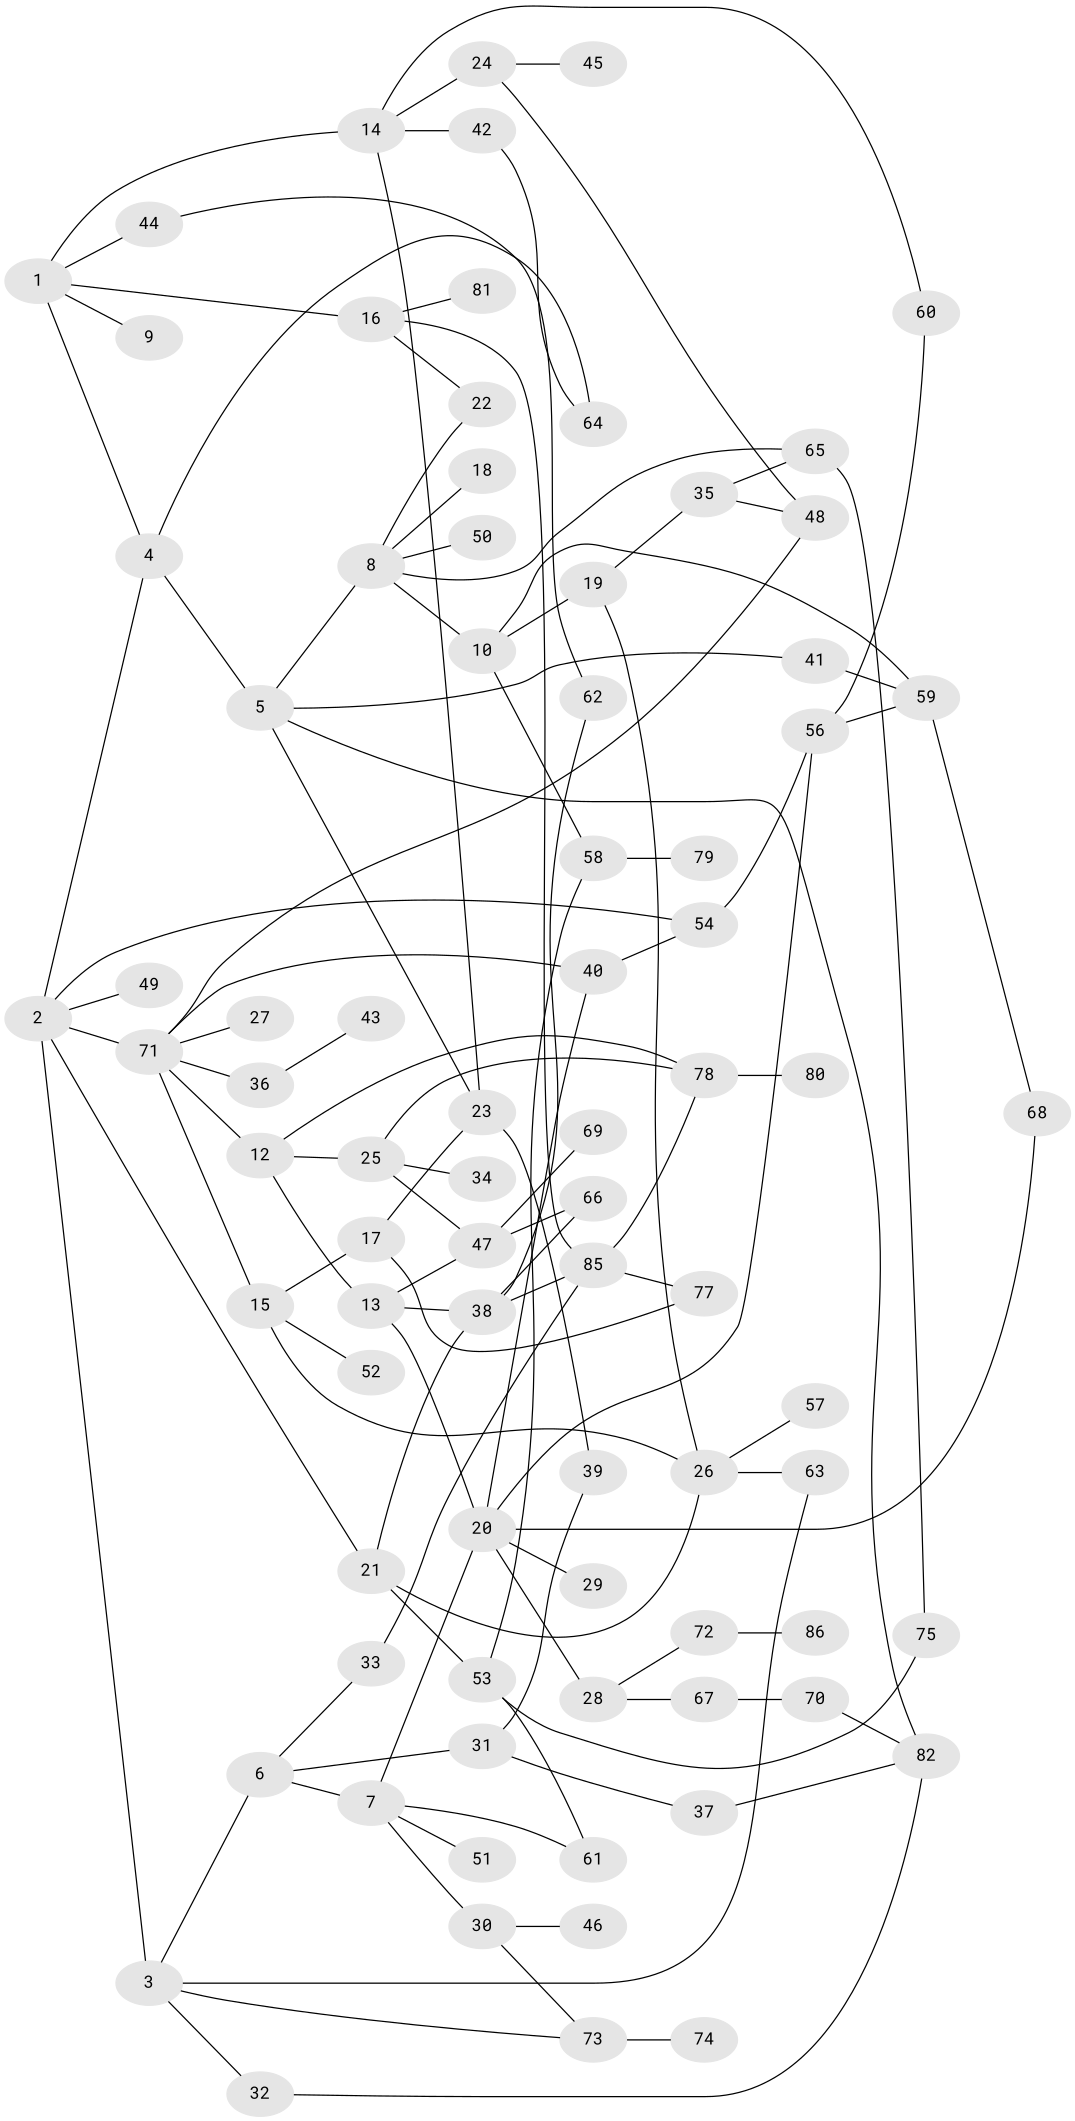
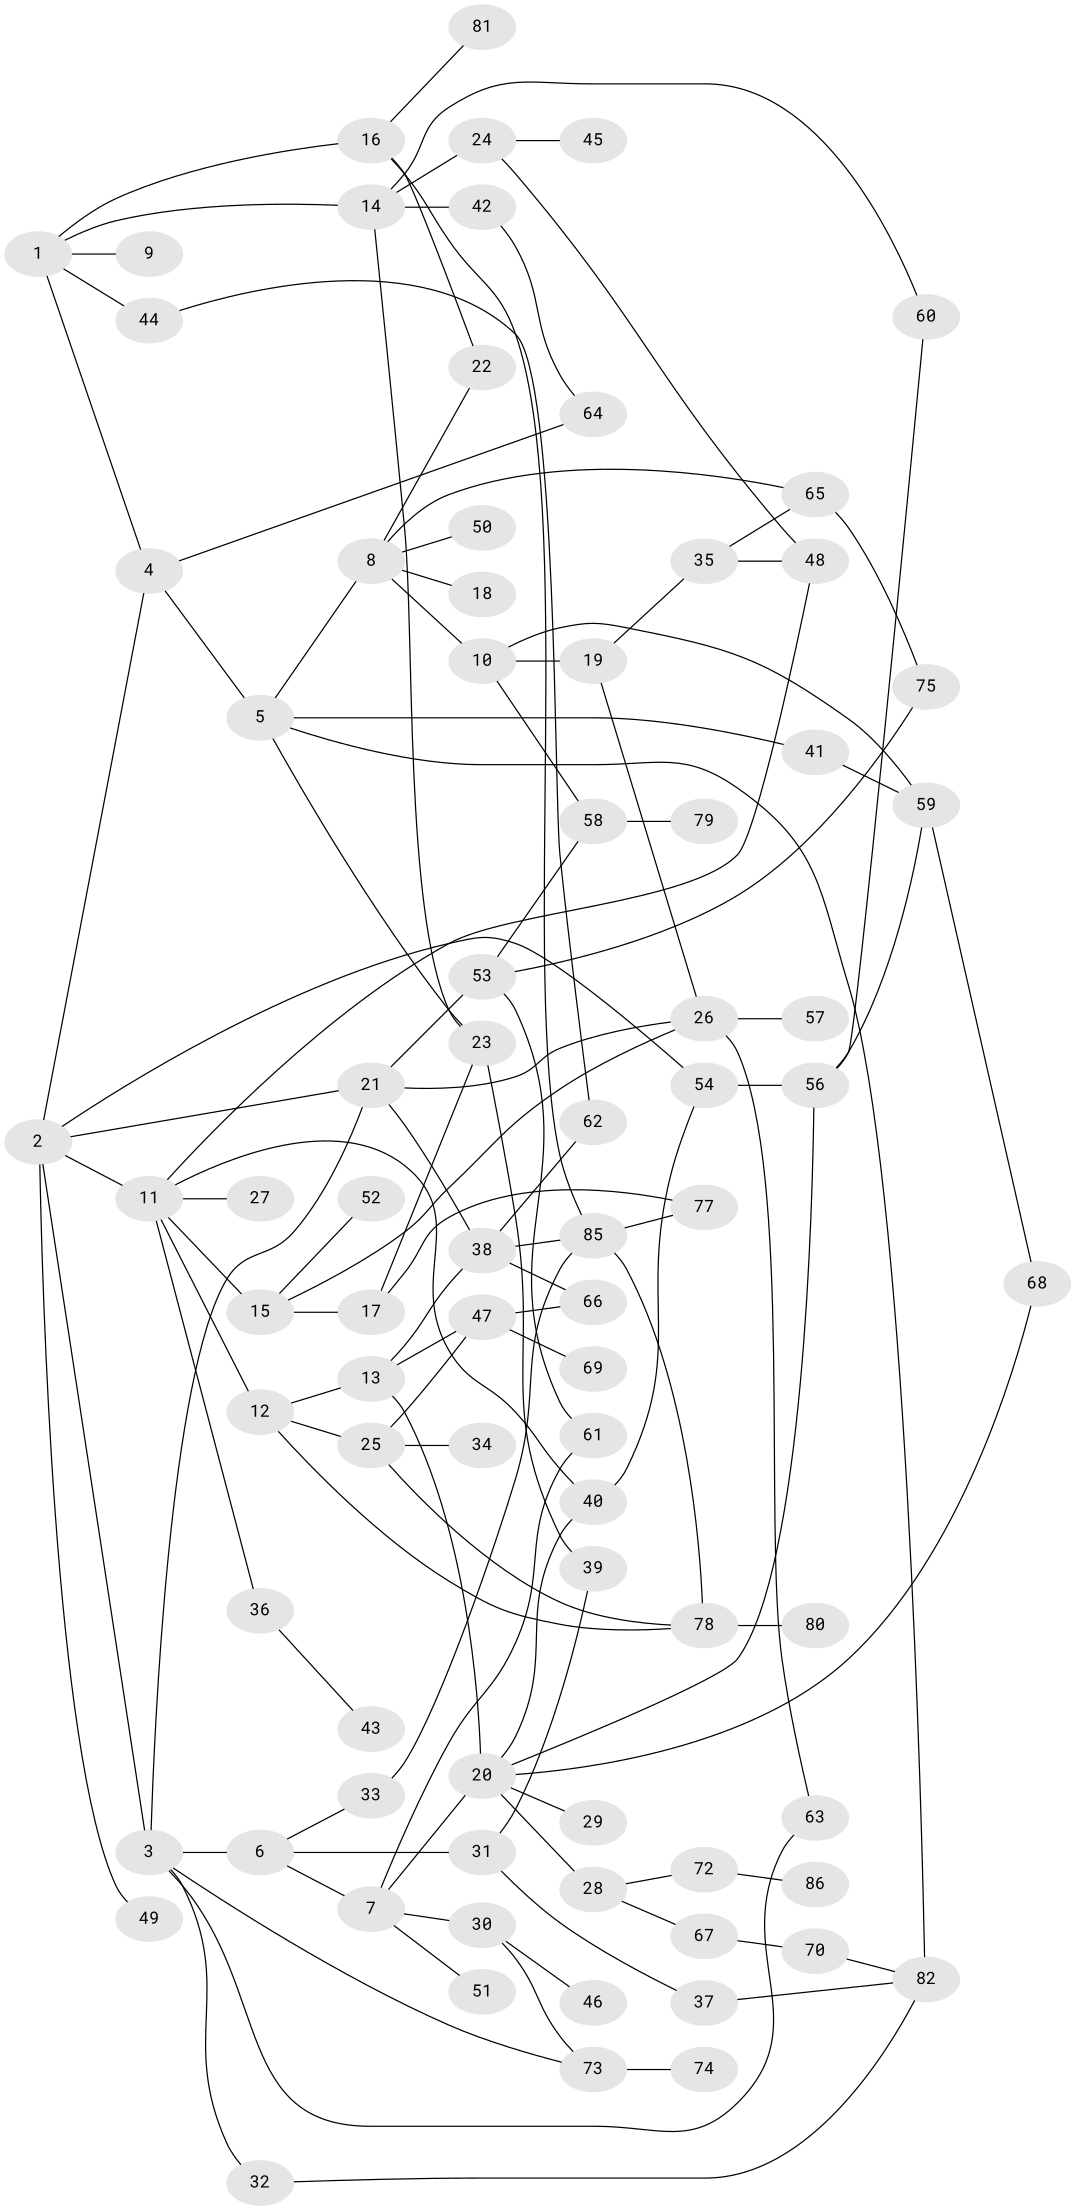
(149, 1052) -> (149, 1199)
none -> (183, 1439)
